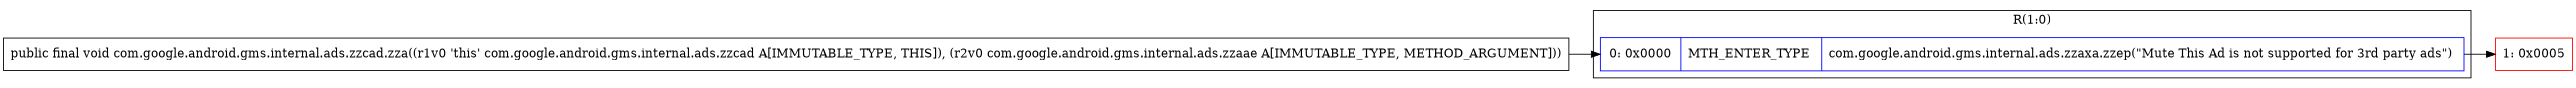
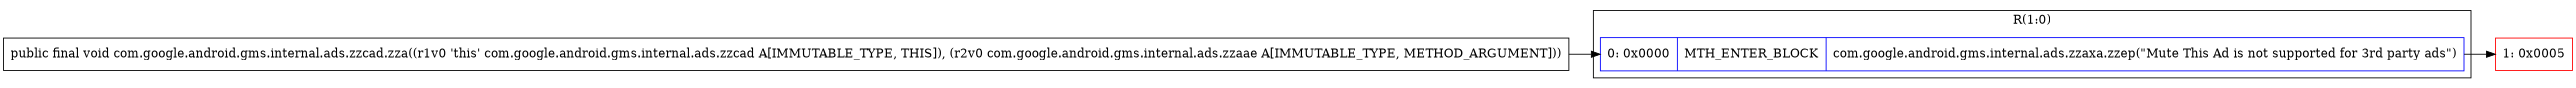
(1749, 54) -> (1752, 54)
